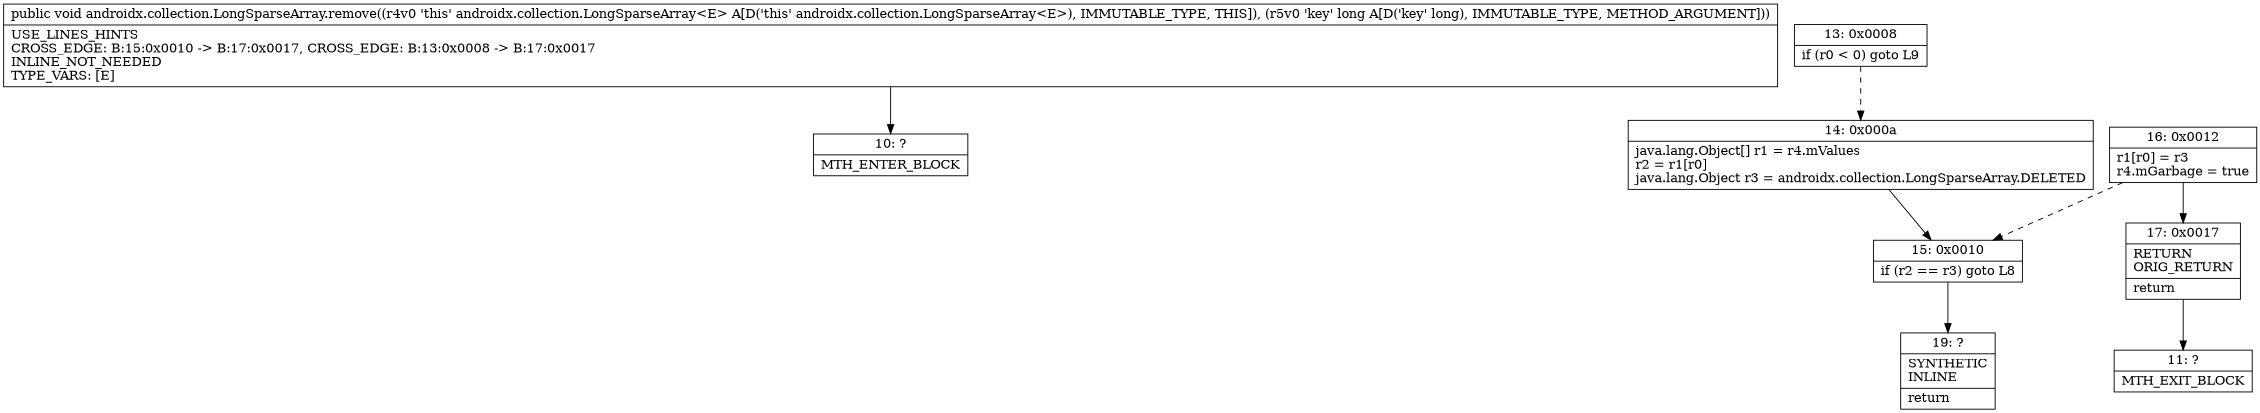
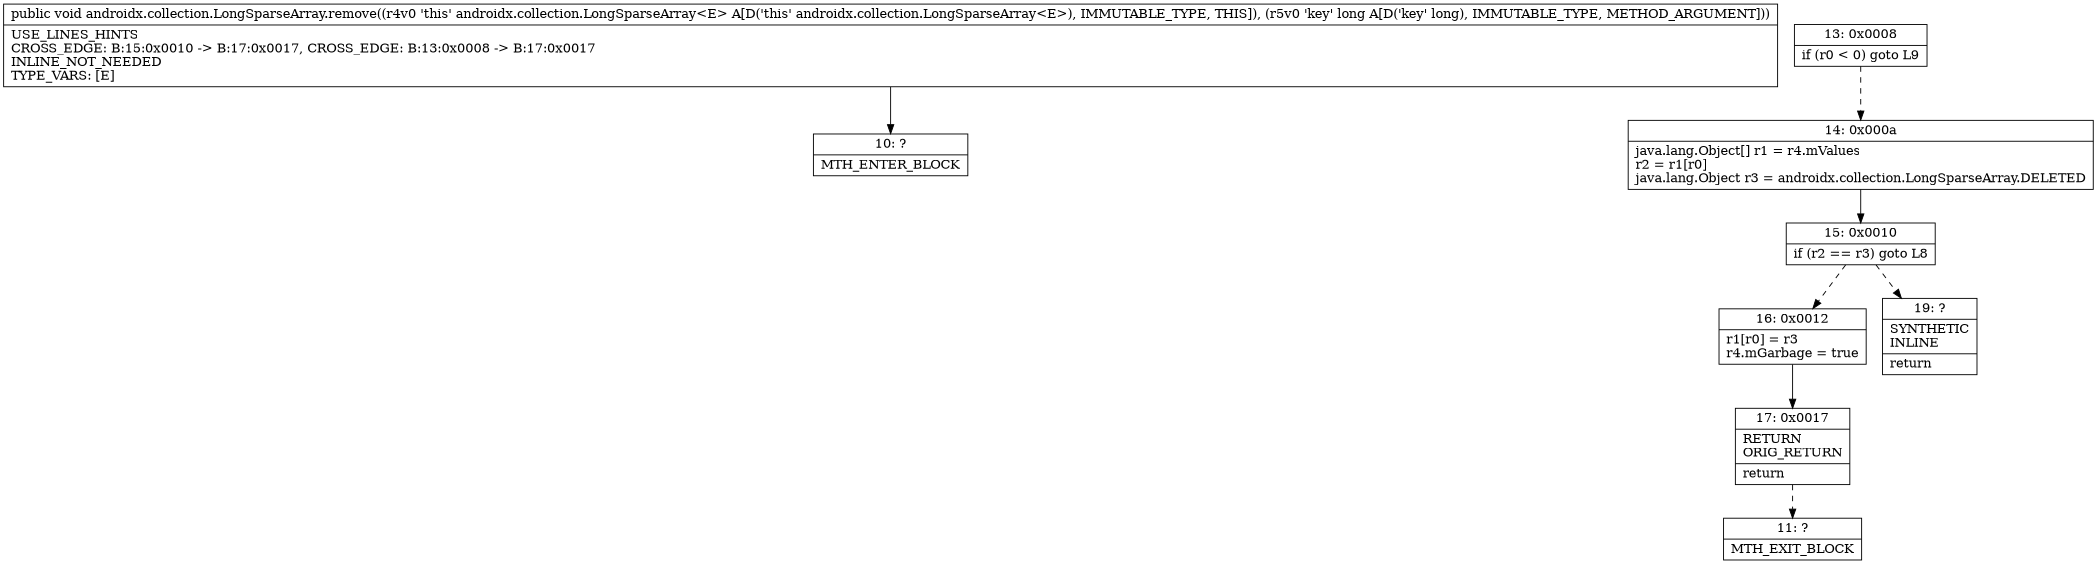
(2062, 210) -> (1832, 283)
(1948, 303) -> (1886, 278)
(2183, 320) -> (1793, 497)
